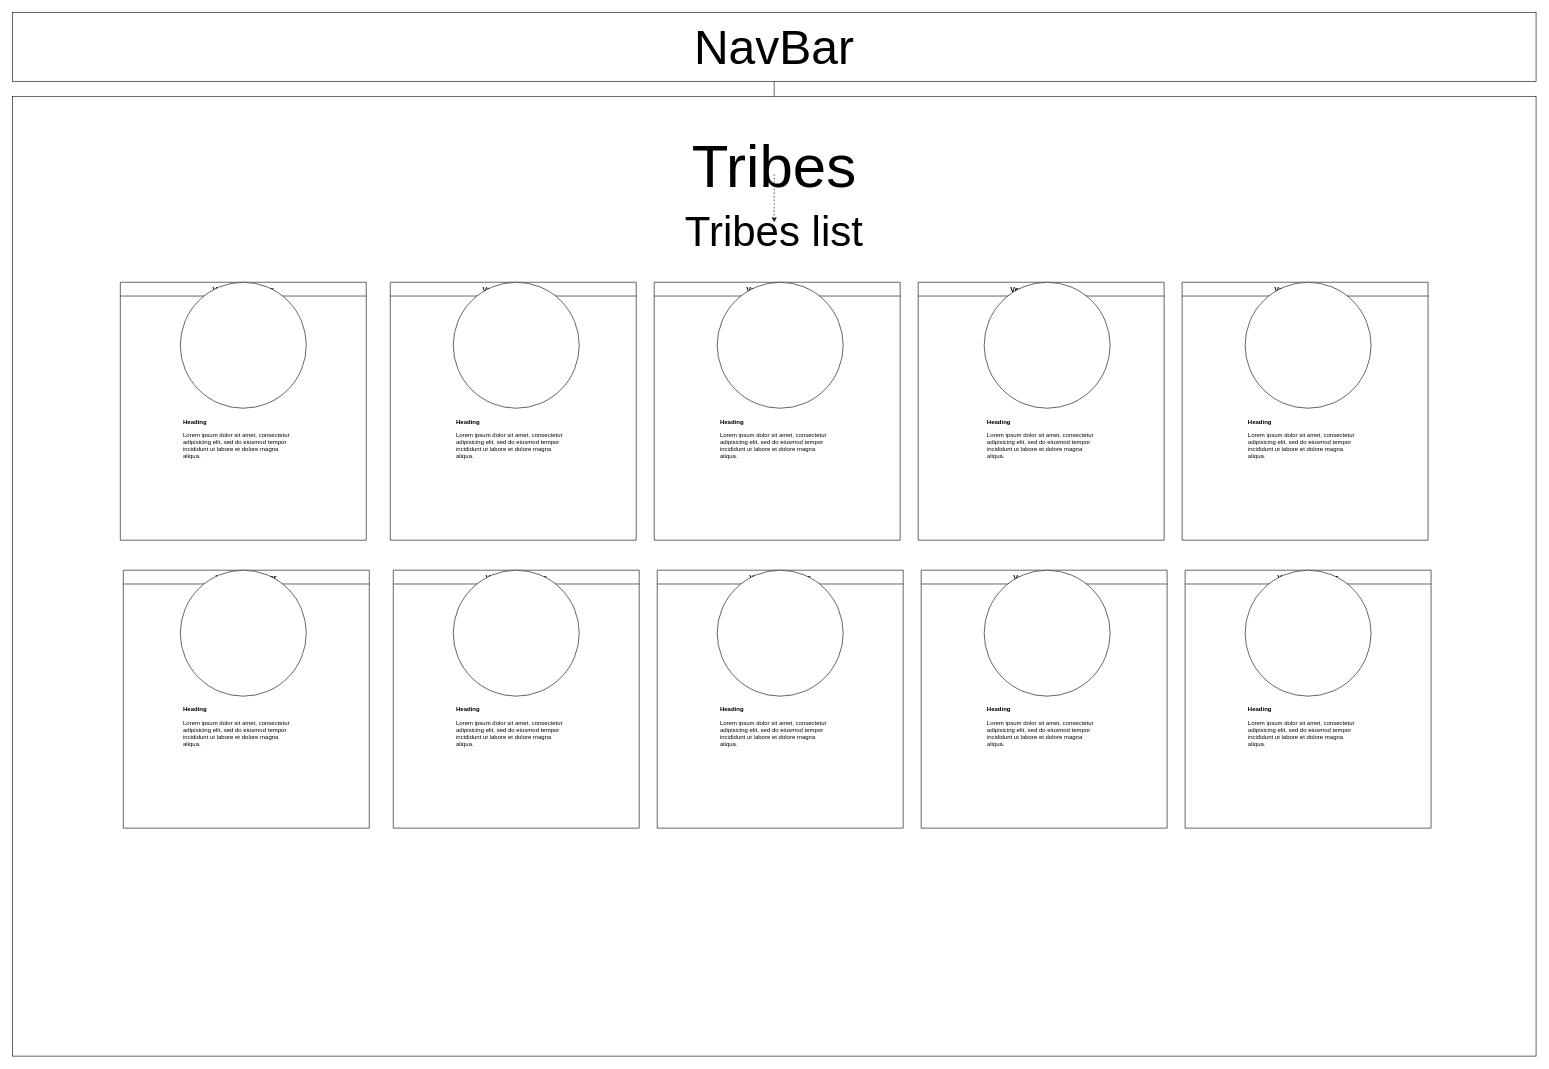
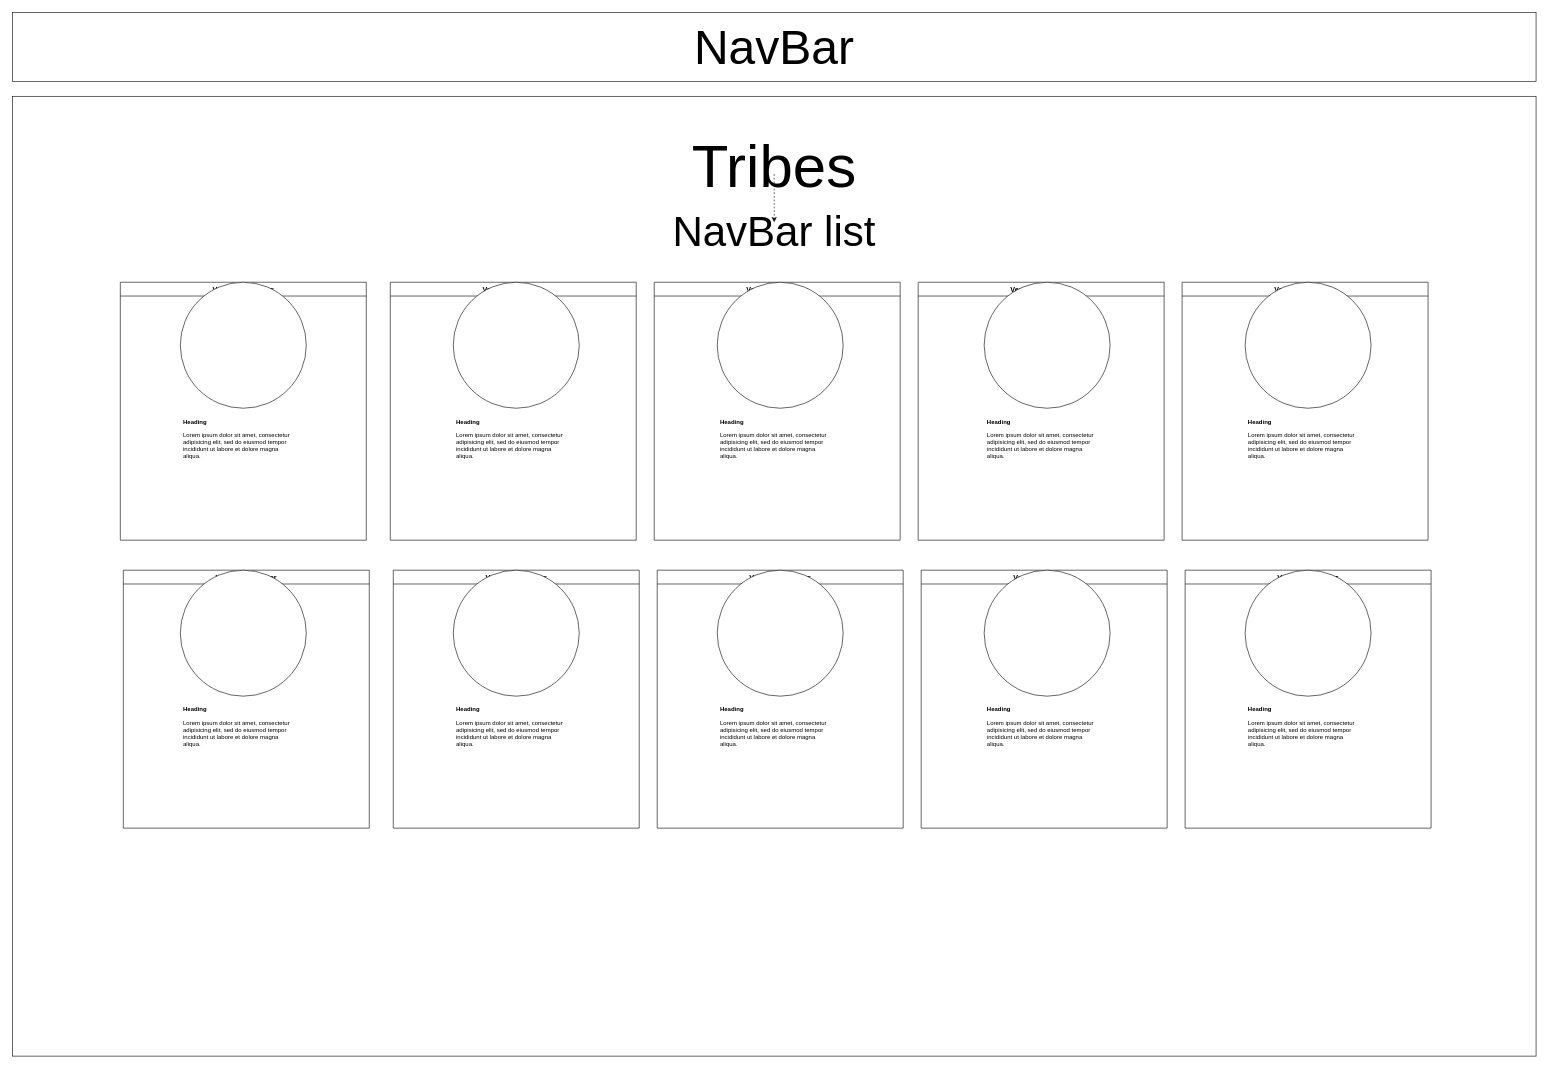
(774, 89) -> none
(774, 231) -> (774, 231)
